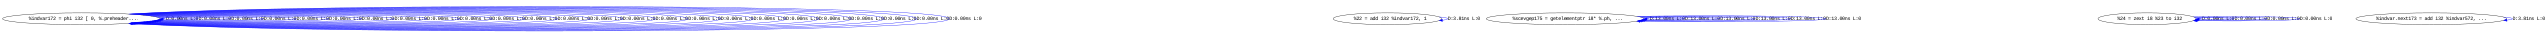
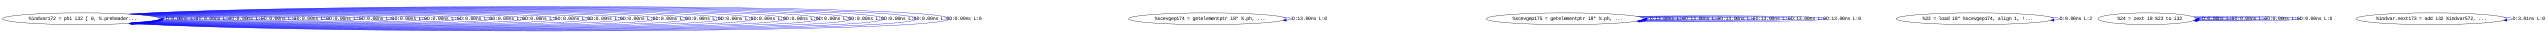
none -> (1207, 19)
(1388, 19) -> none
none -> (1975, 19)
